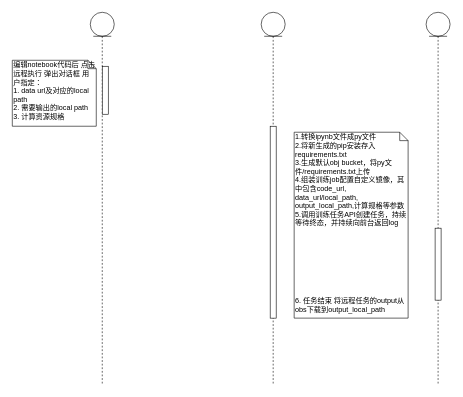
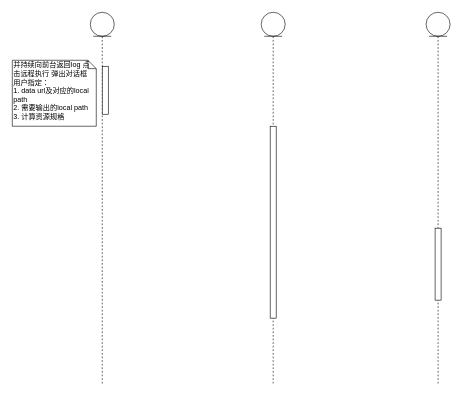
(55, 91) -> (55, 91)
(351, 225) -> none
